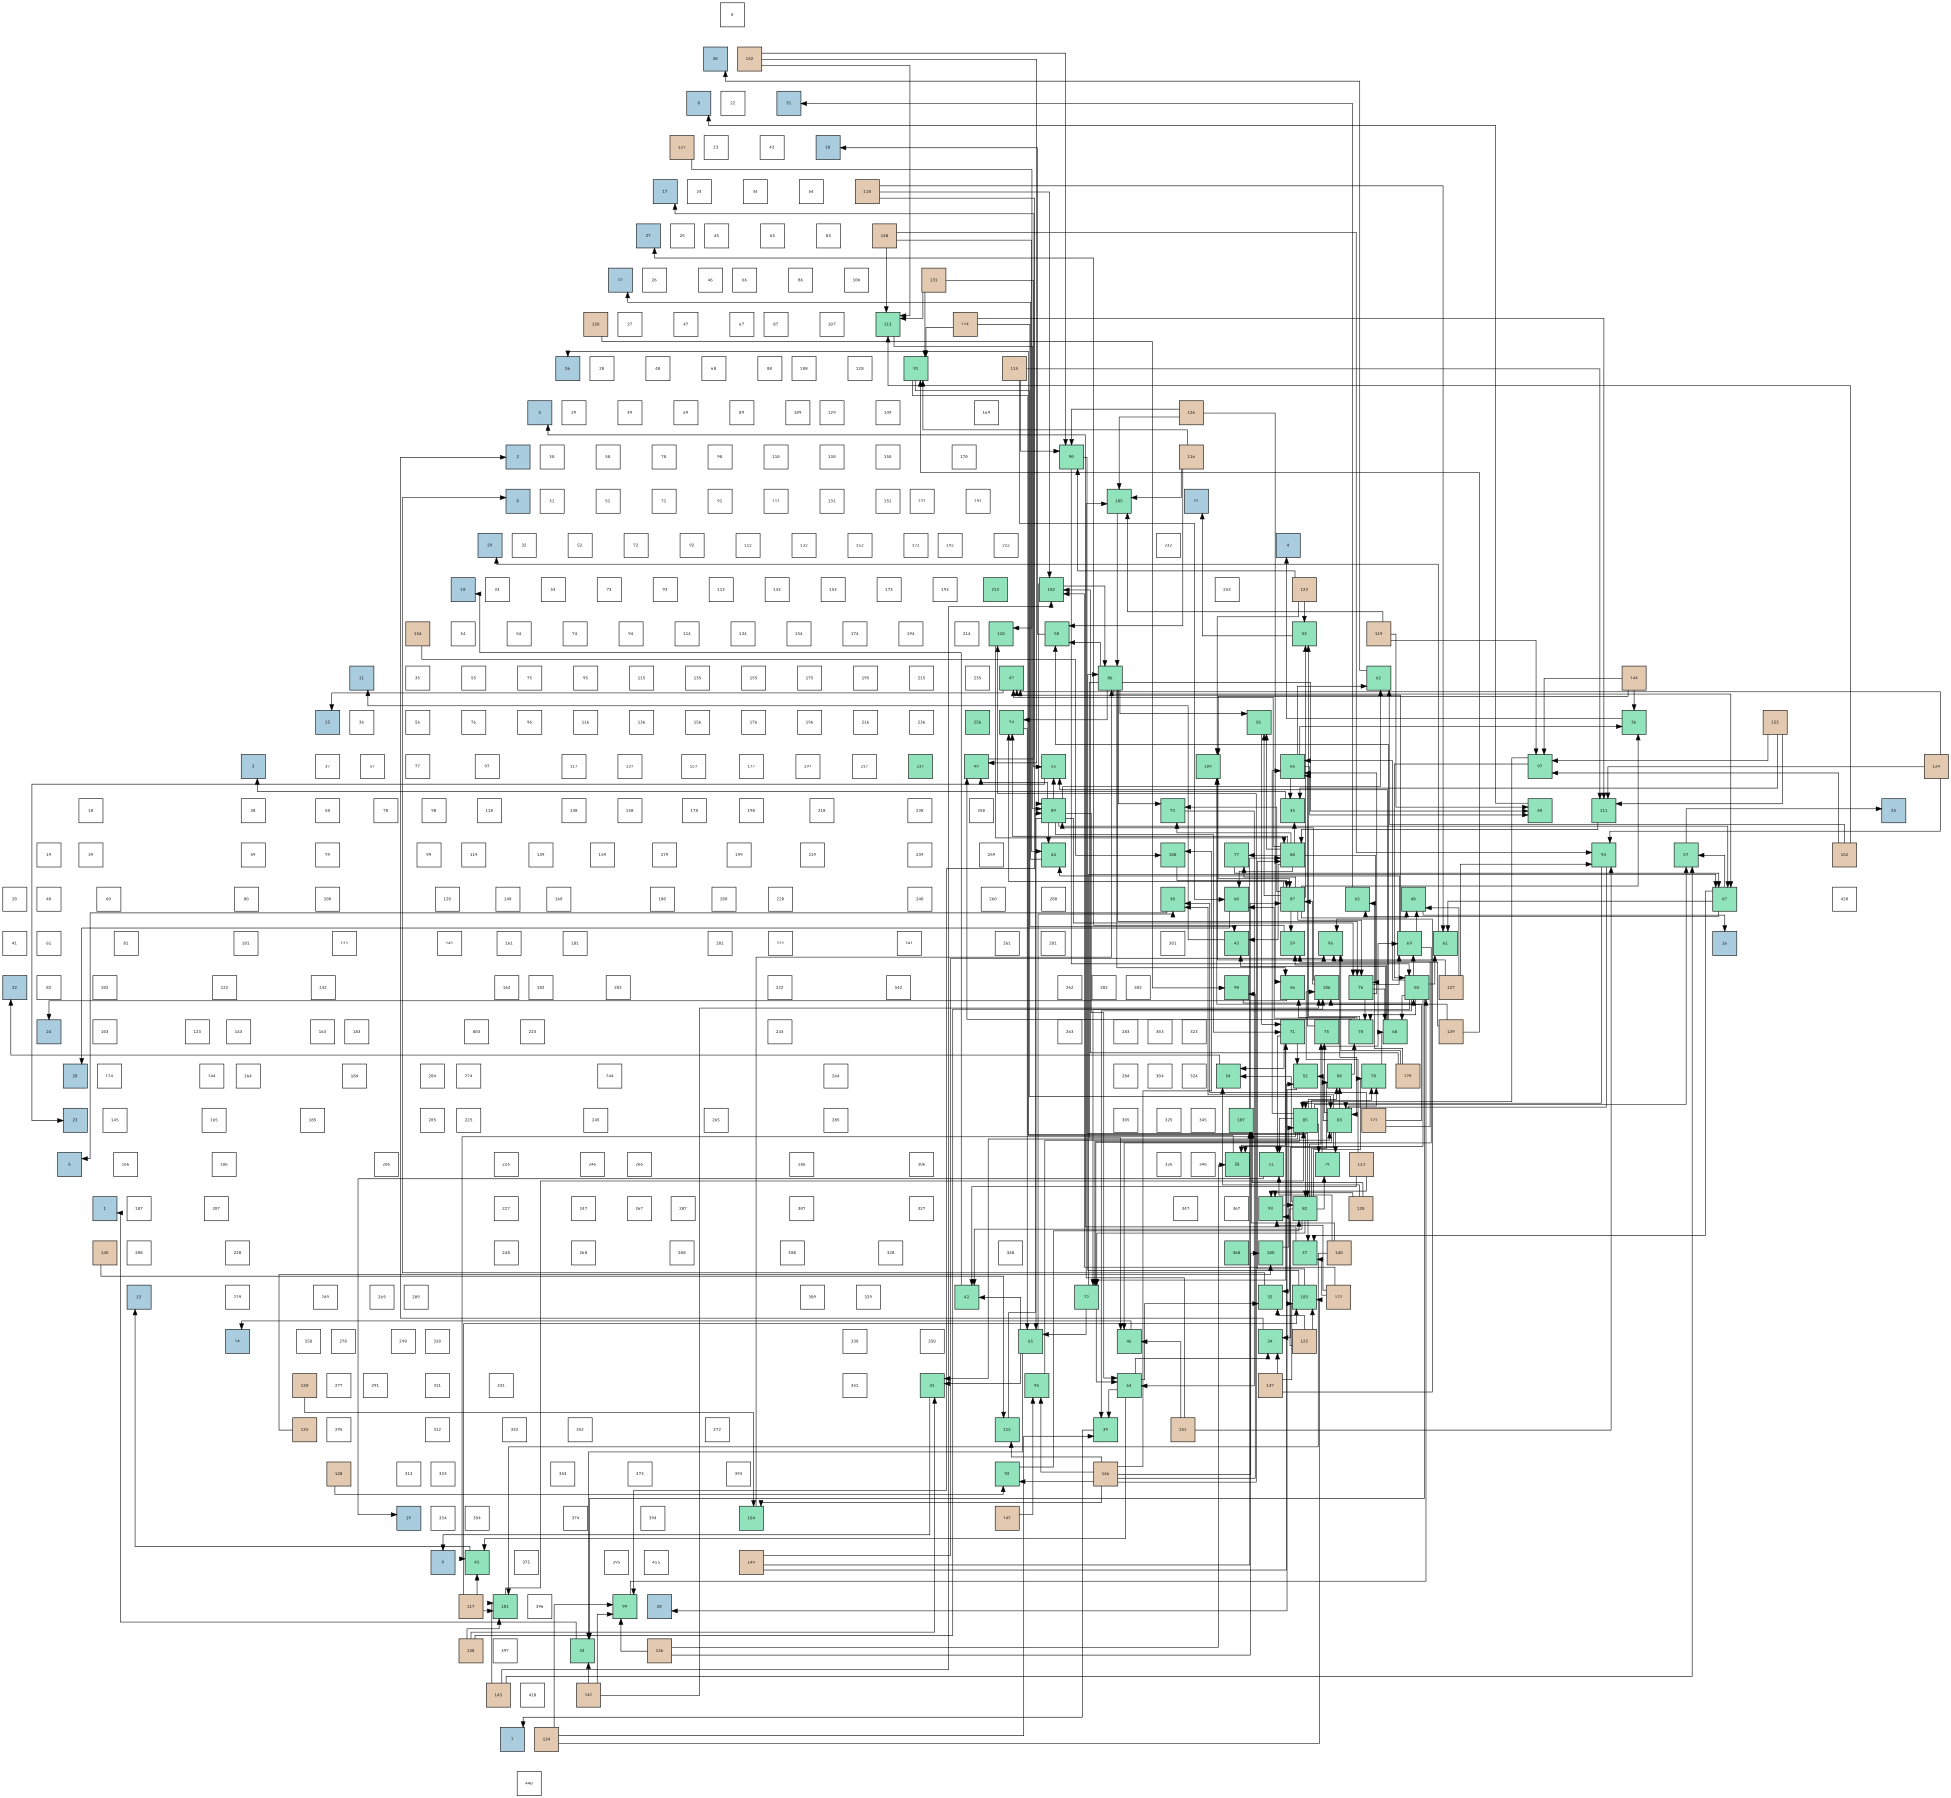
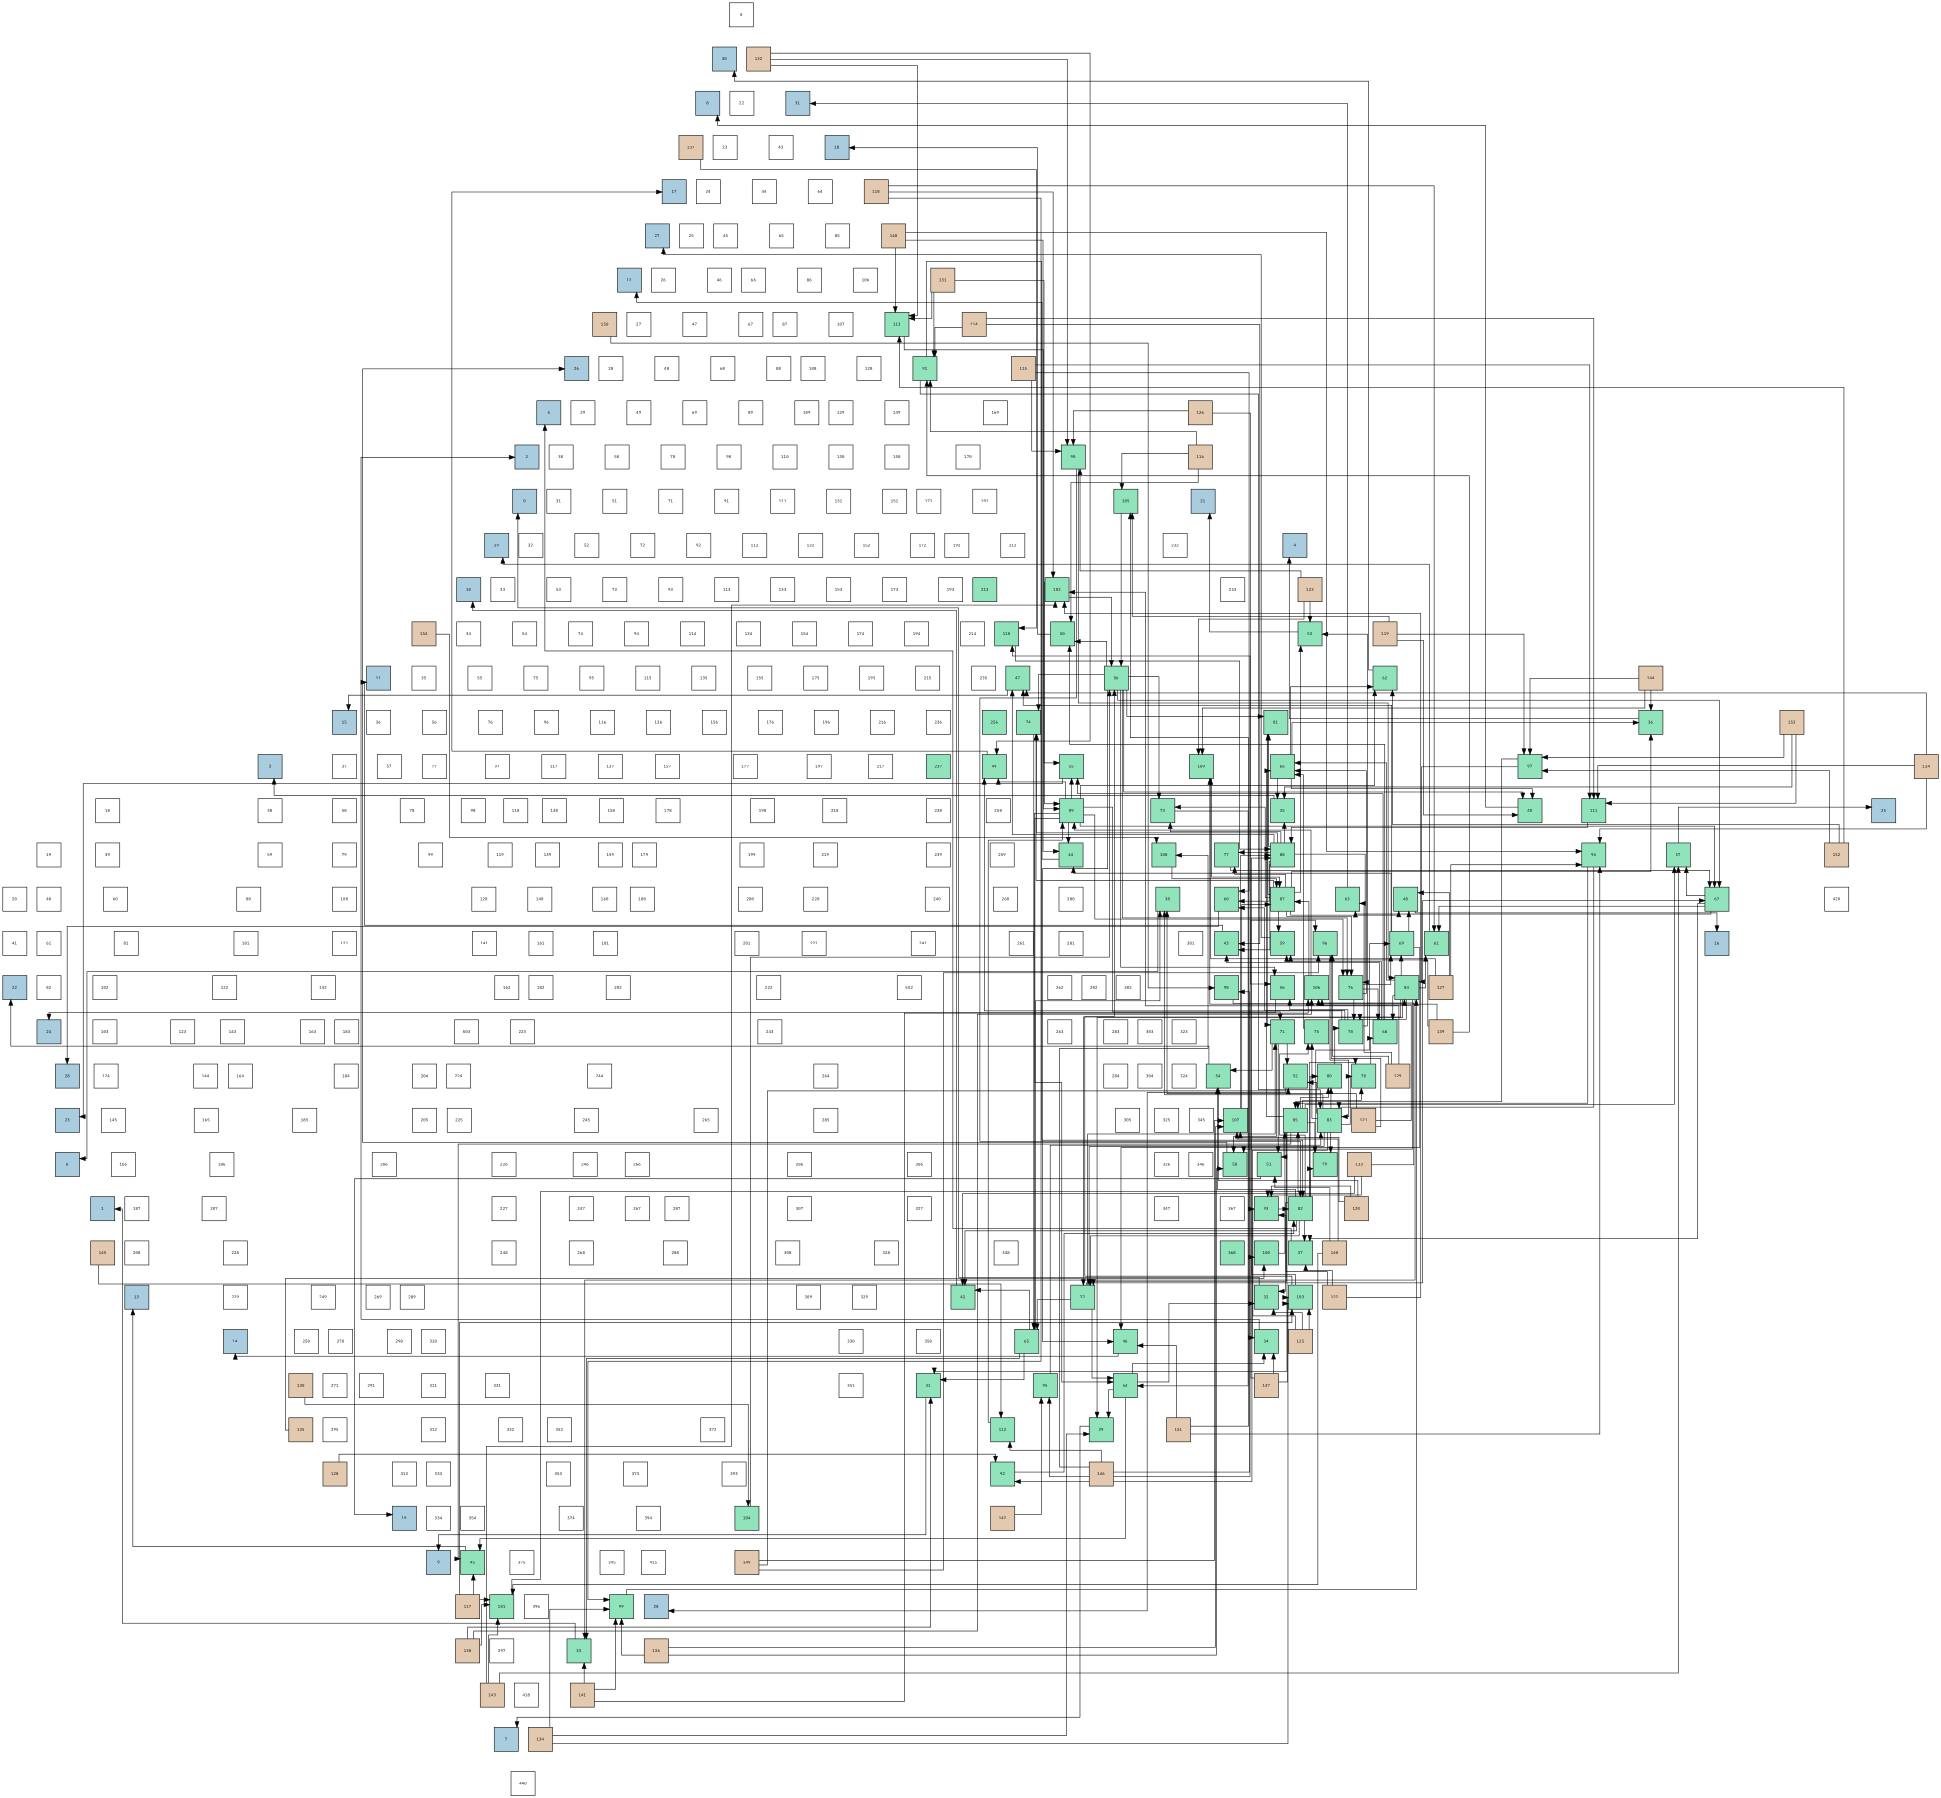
(1119, 420) -> none
(339, 1386) -> (335, 1386)
(939, 1502) -> none
